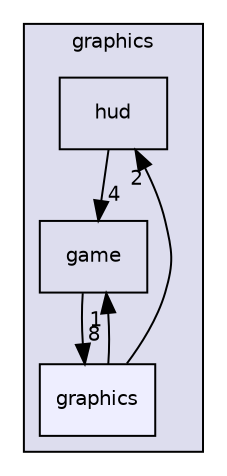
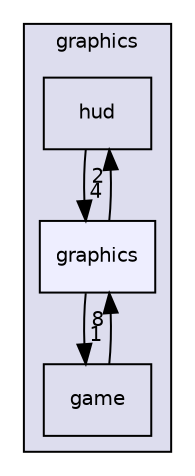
(105, 175) -> (84, 175)
